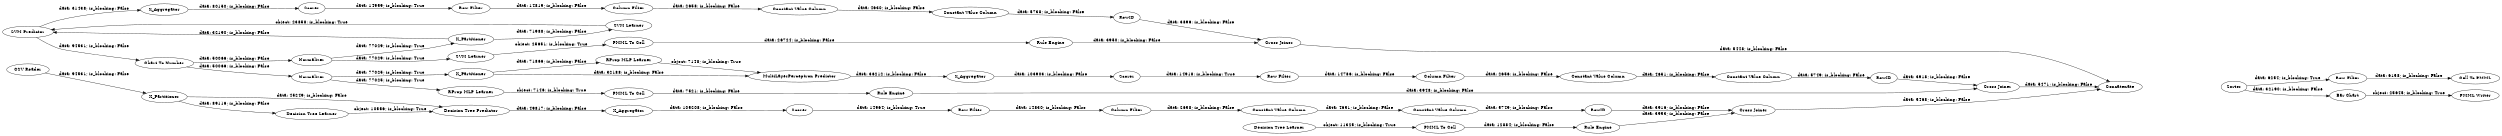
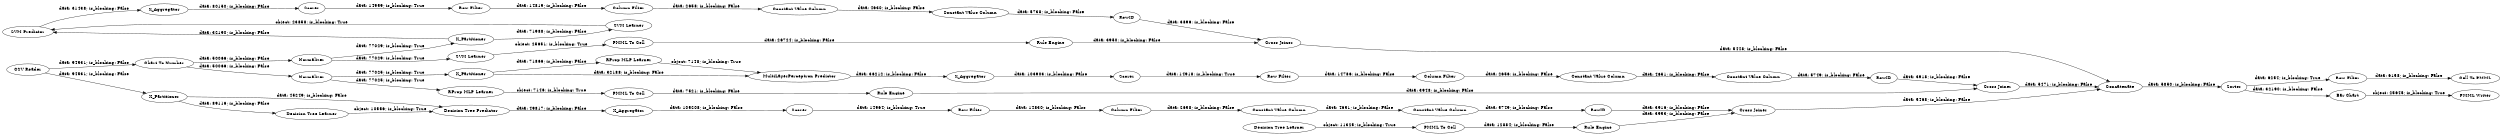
(85, 53) -> (91, 67)
none -> (2180, 87)
